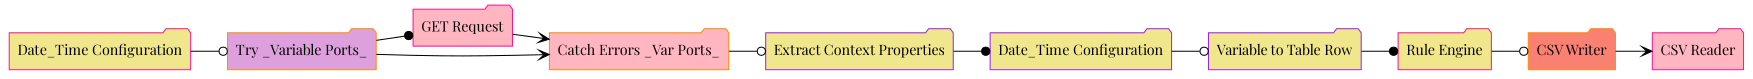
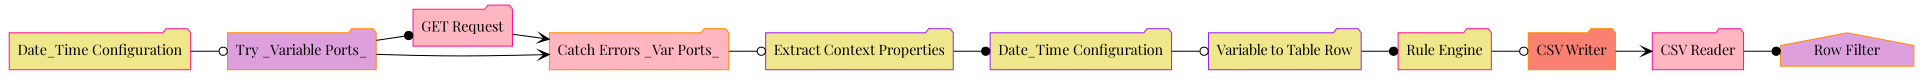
none -> (1847, 51)
